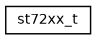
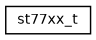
(48, 20) -> (48, 20)
